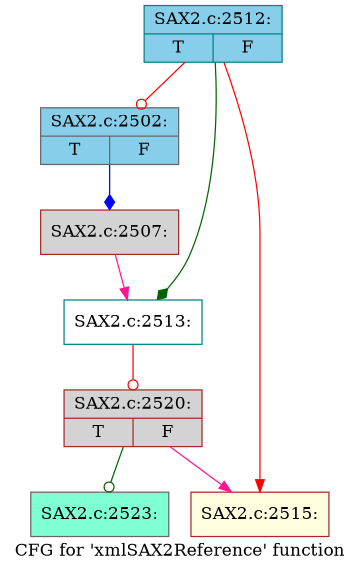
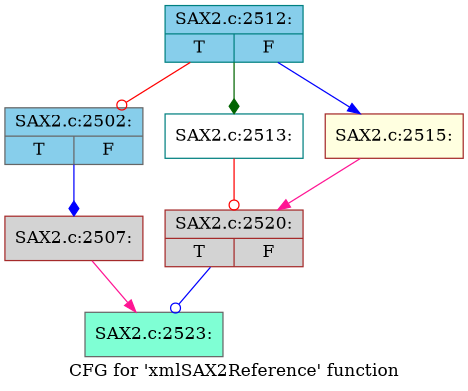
(260, 269) -> (314, 85)
(120, 271) -> (110, 282)
(117, 465) -> (195, 286)
(196, 466) -> (324, 181)
